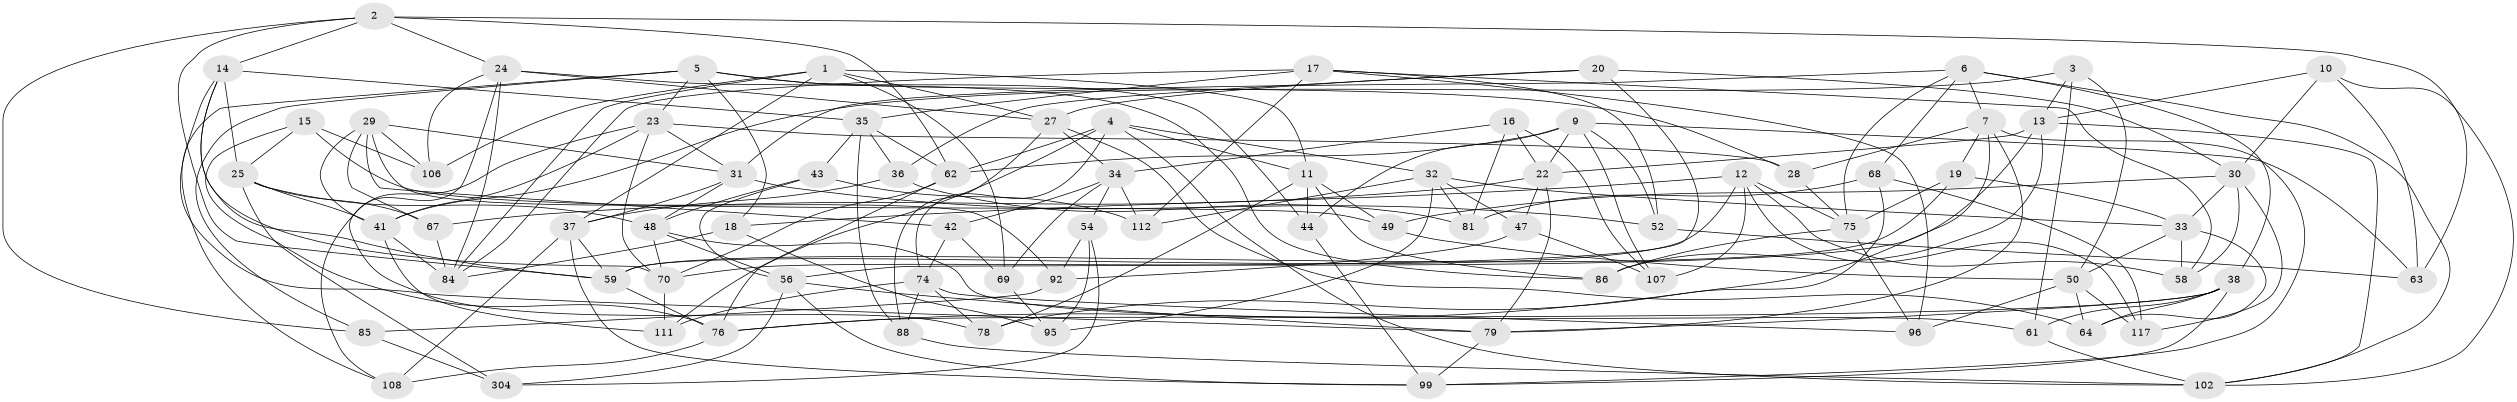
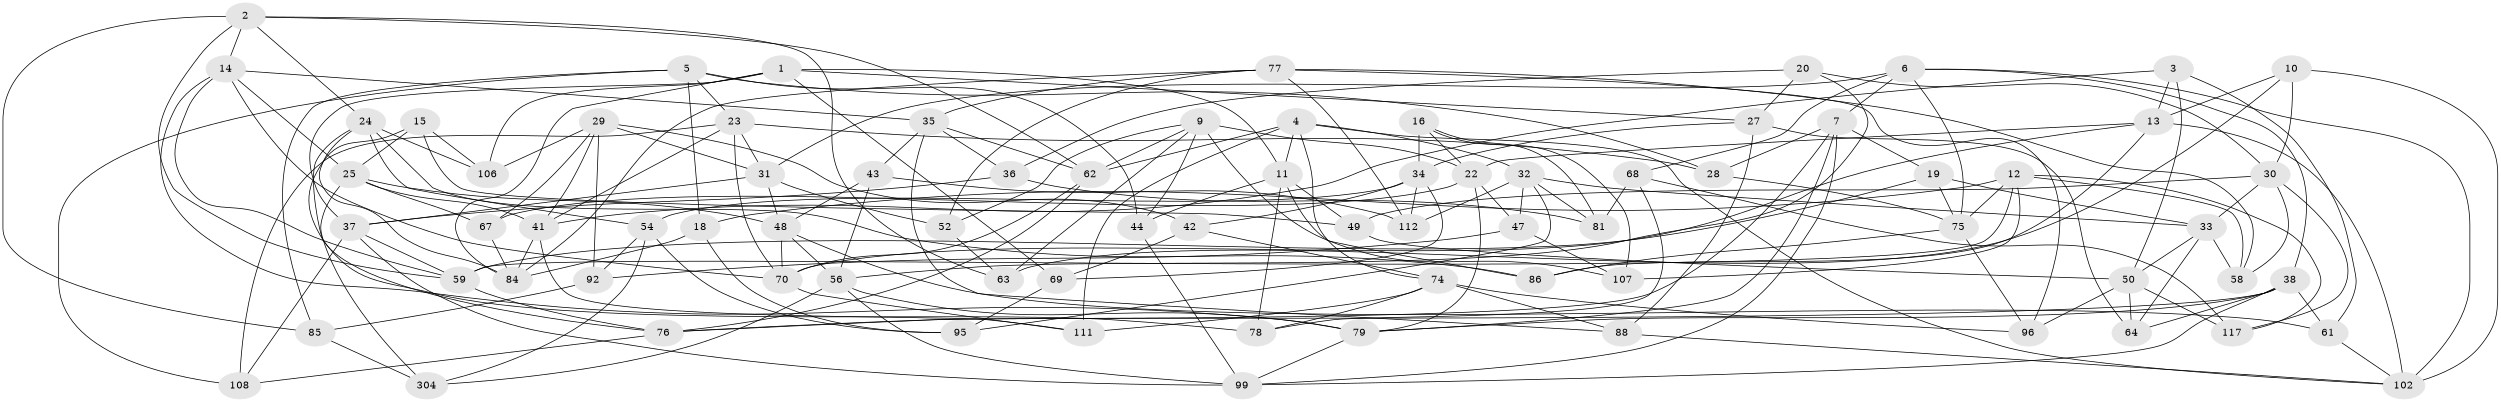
(1313, 69) -> (1275, 69)
(763, 94) -> (485, 202)
